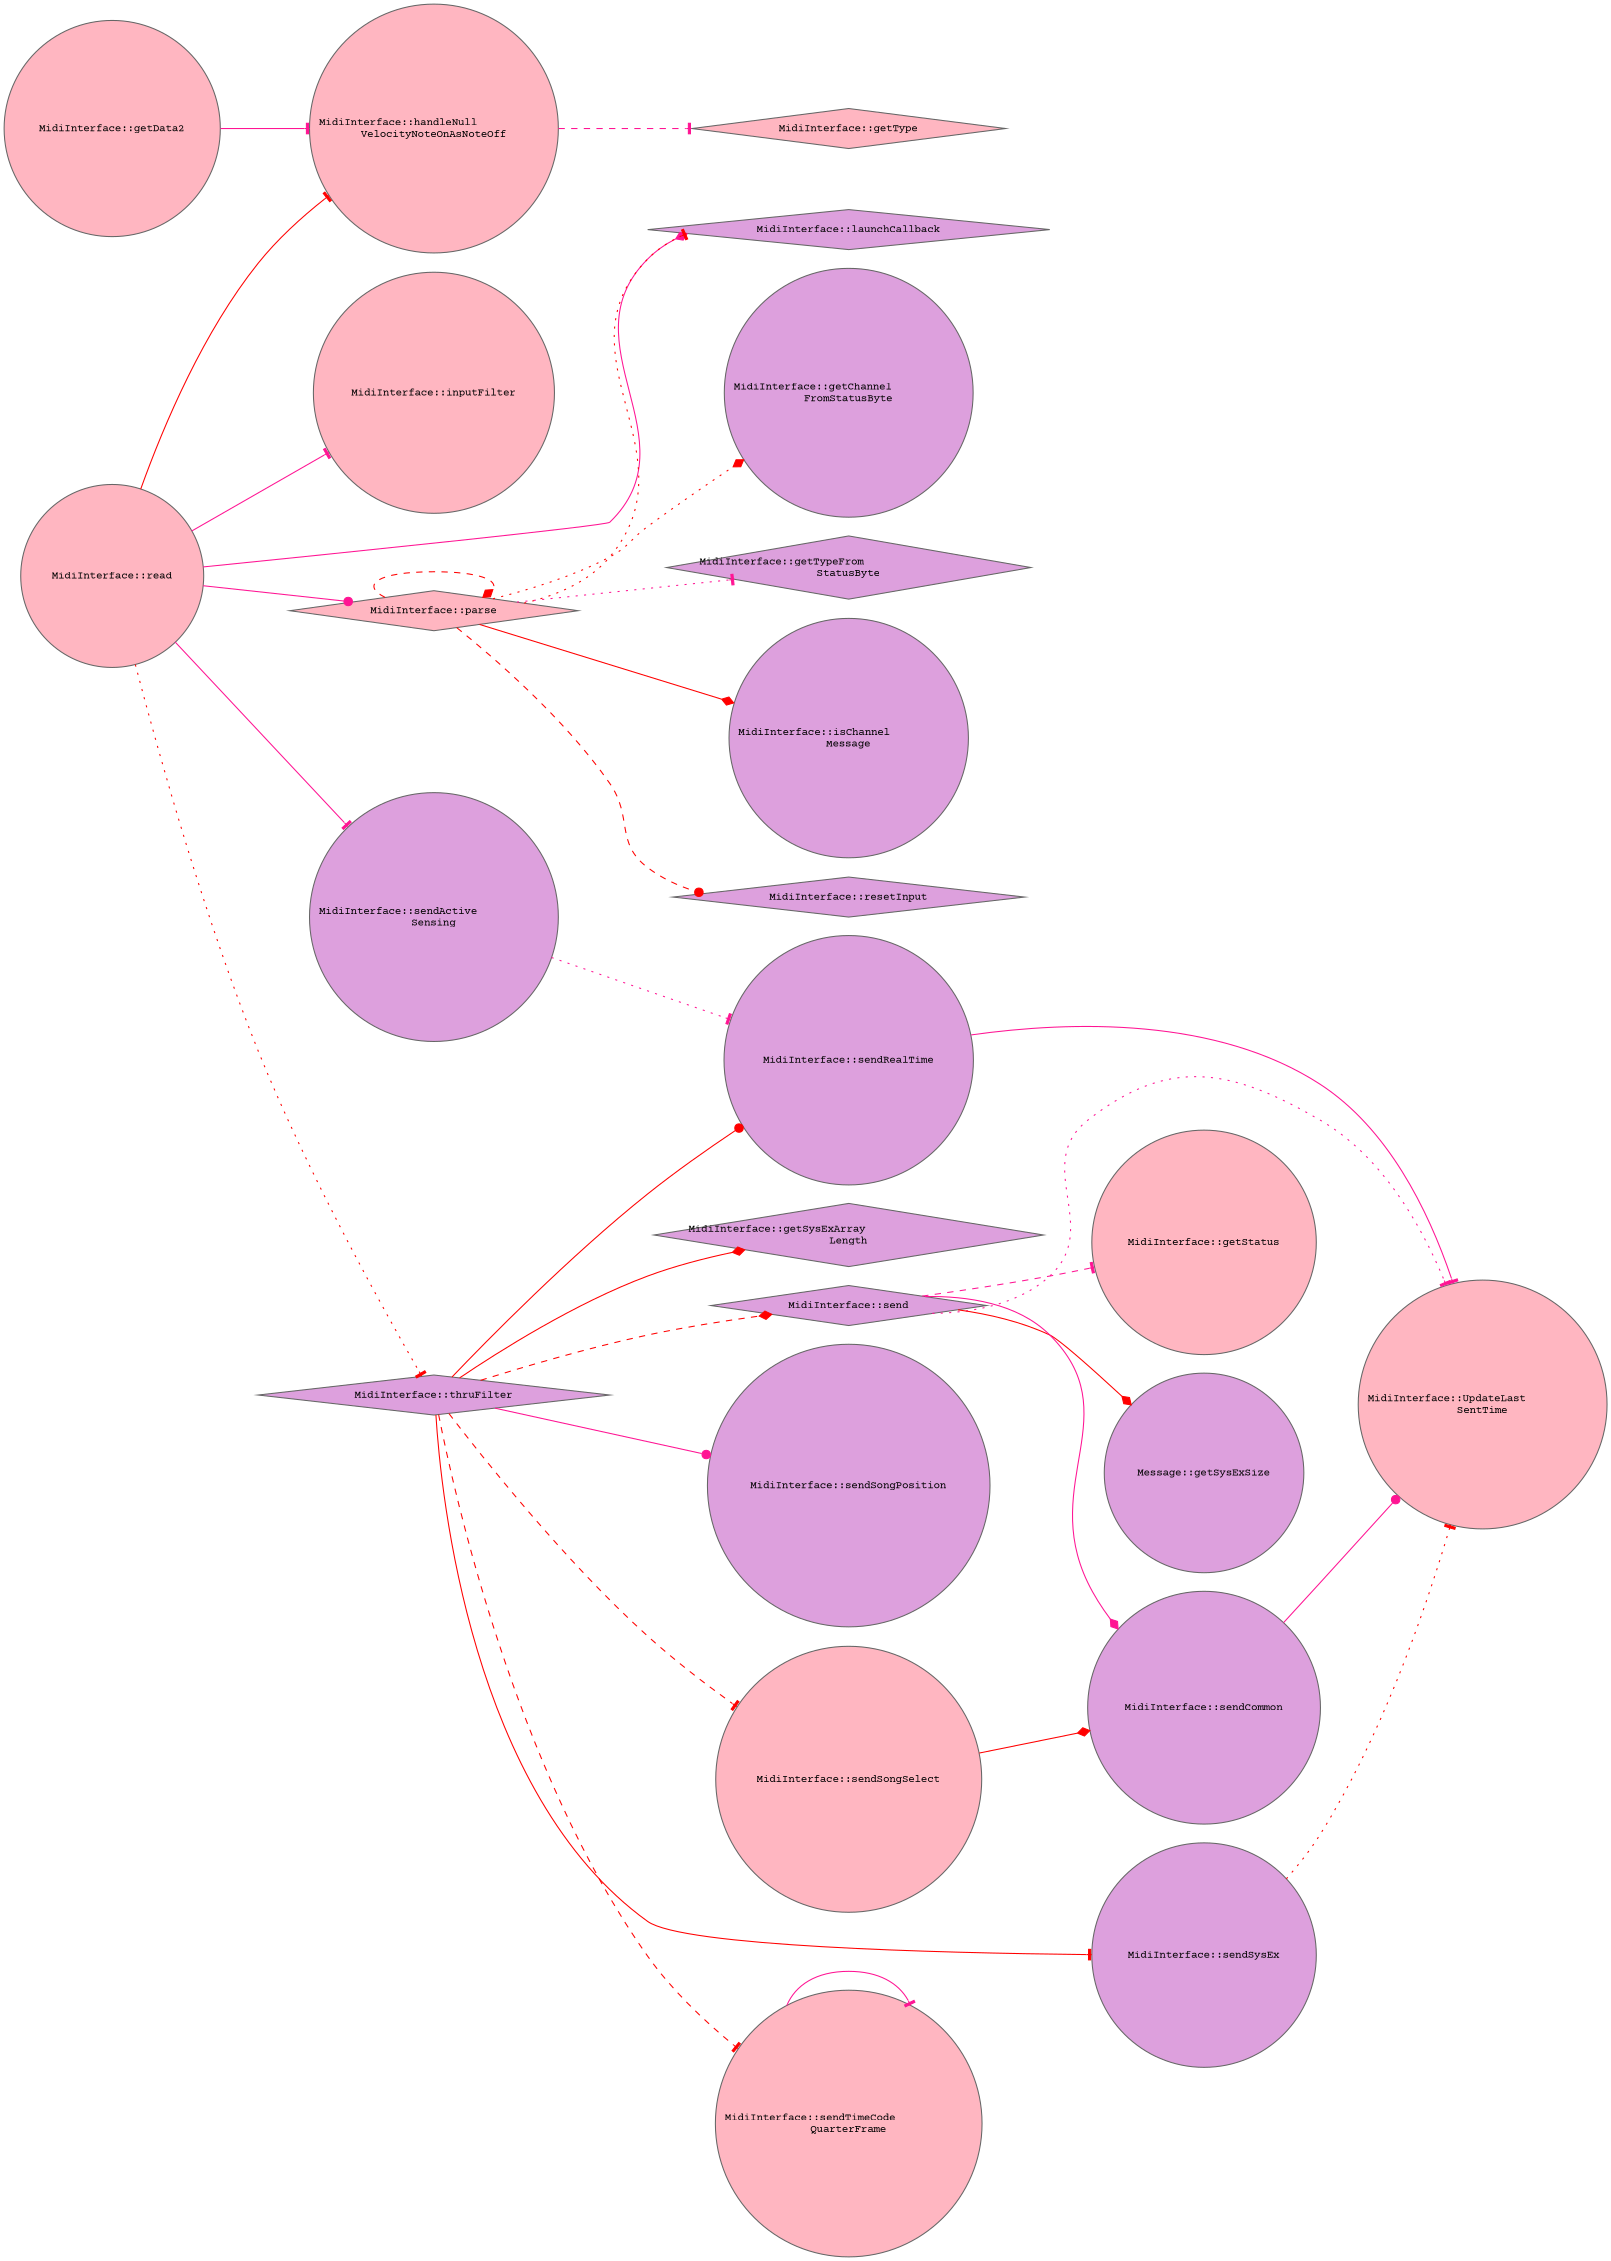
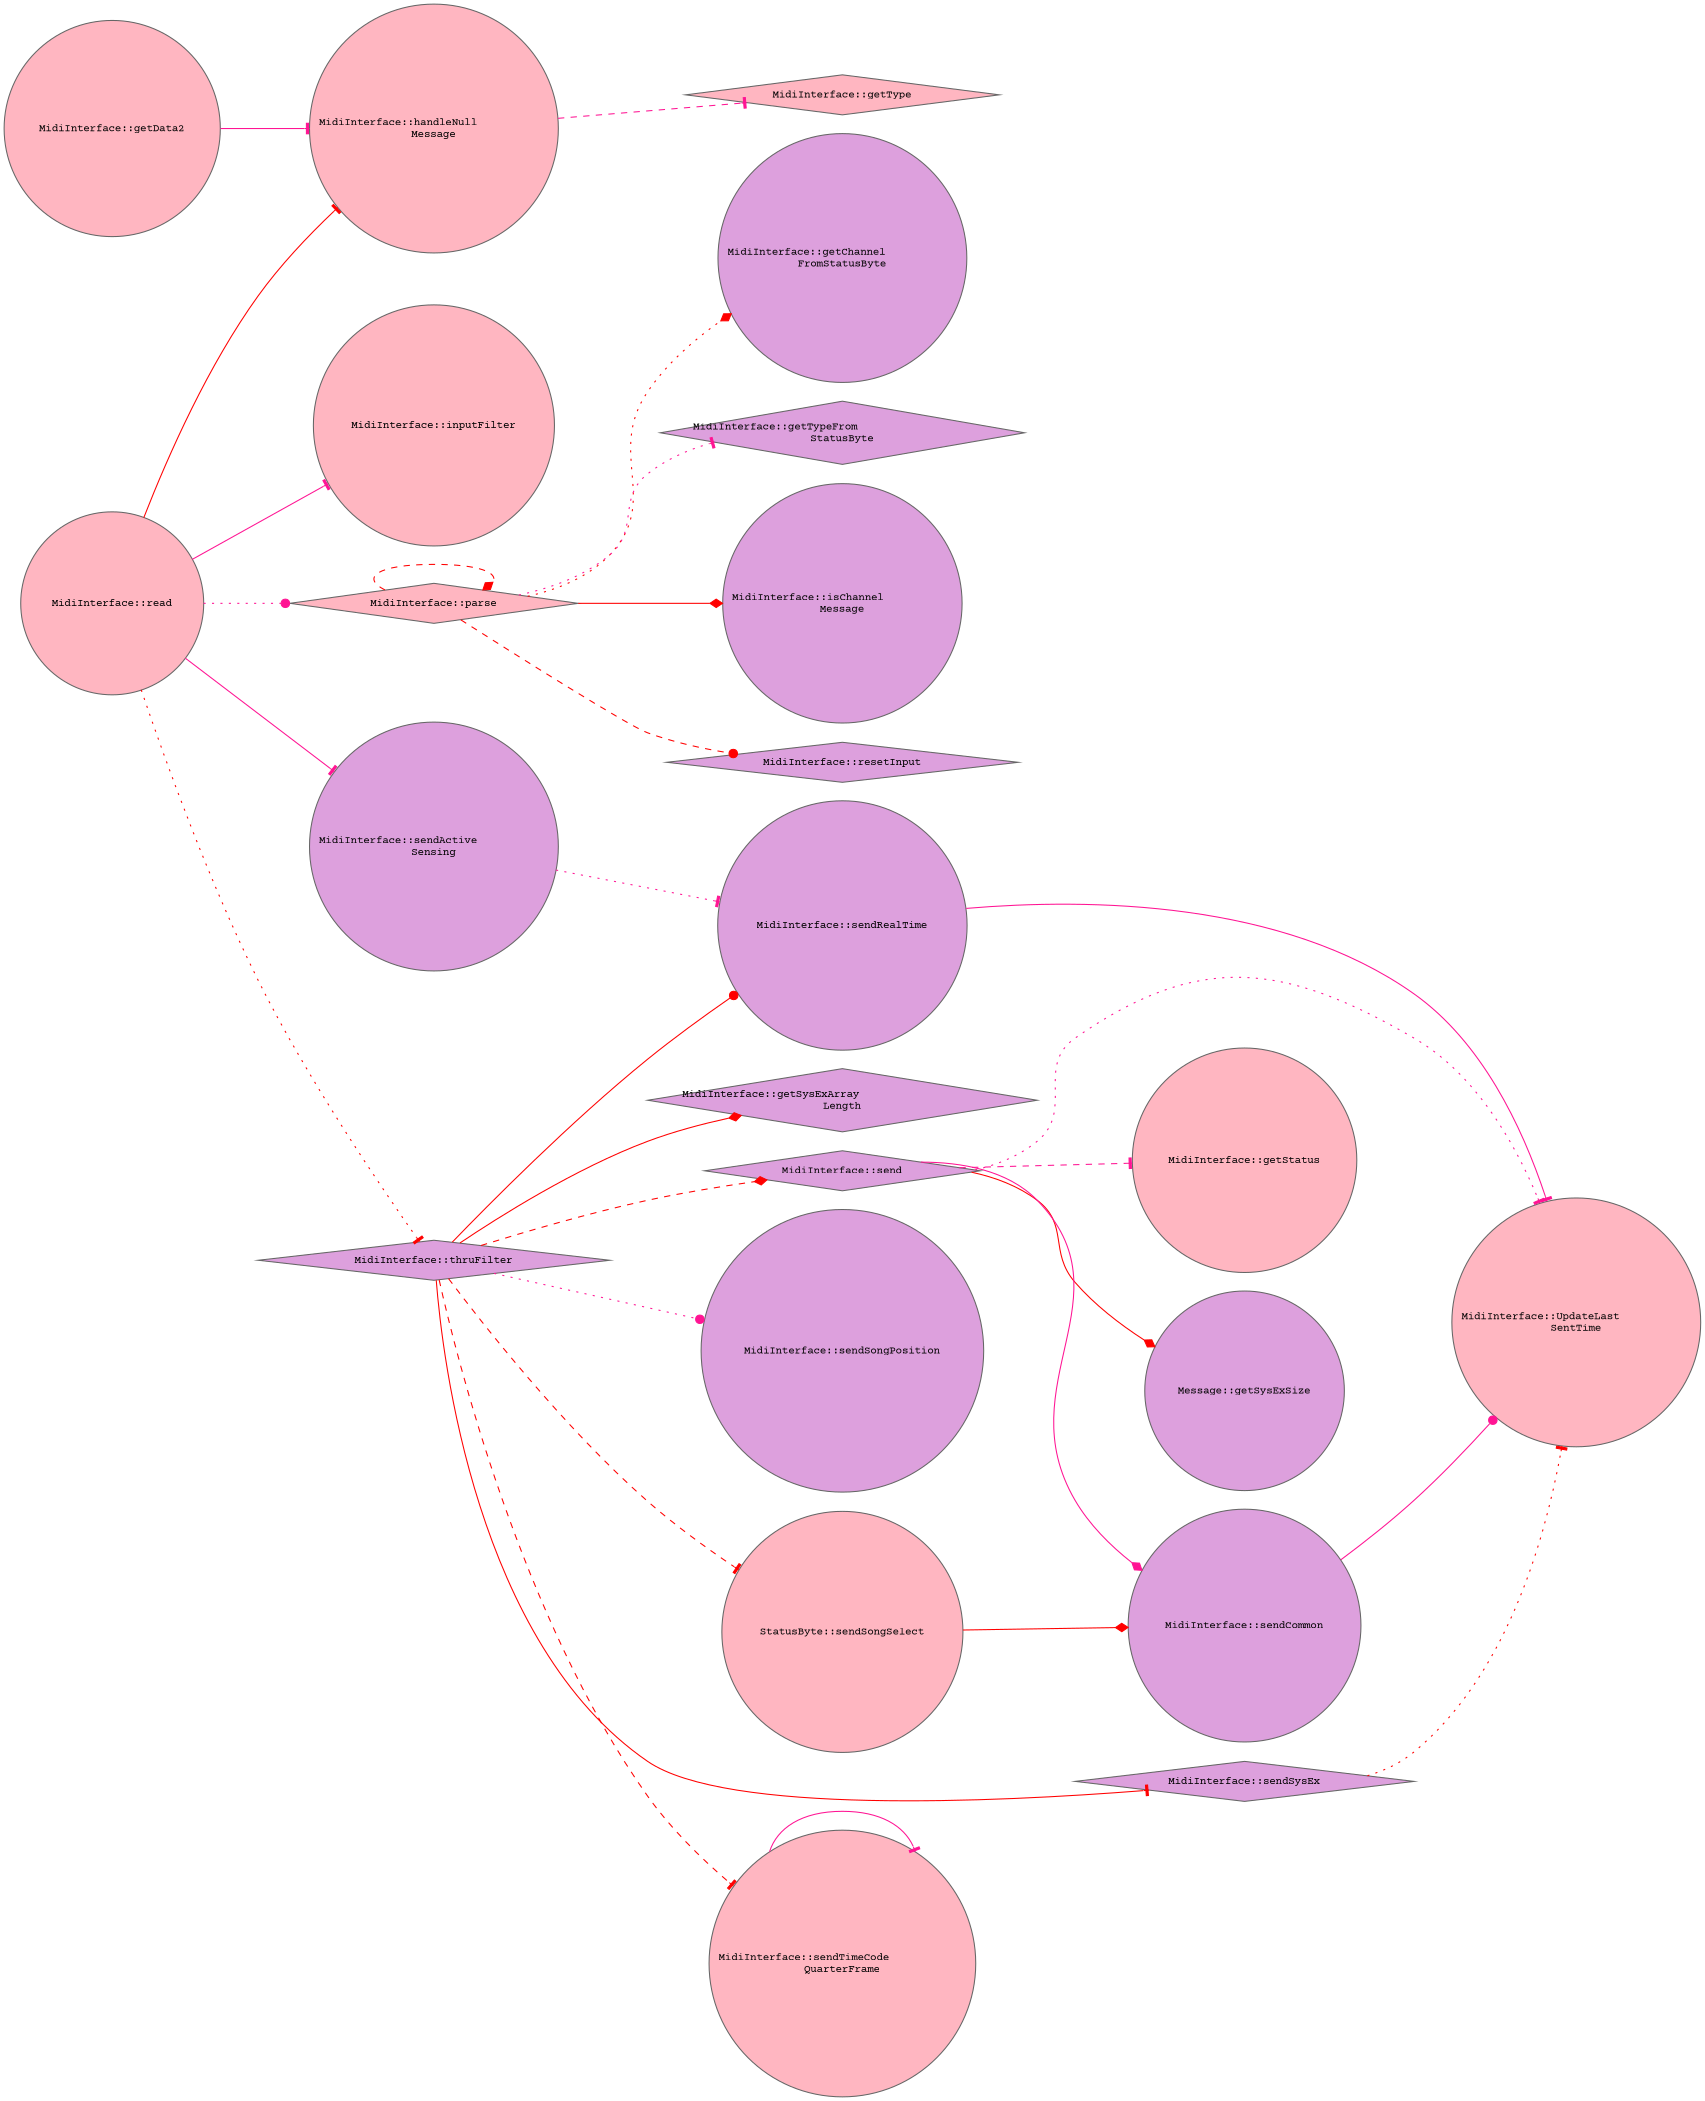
(434, 129) -> (434, 129)
(849, 230) -> none
(274, 593) -> (242, 603)
(598, 1431) -> (595, 1296)
(849, 1779) -> (842, 1632)
(1204, 1955) -> (1245, 1781)
